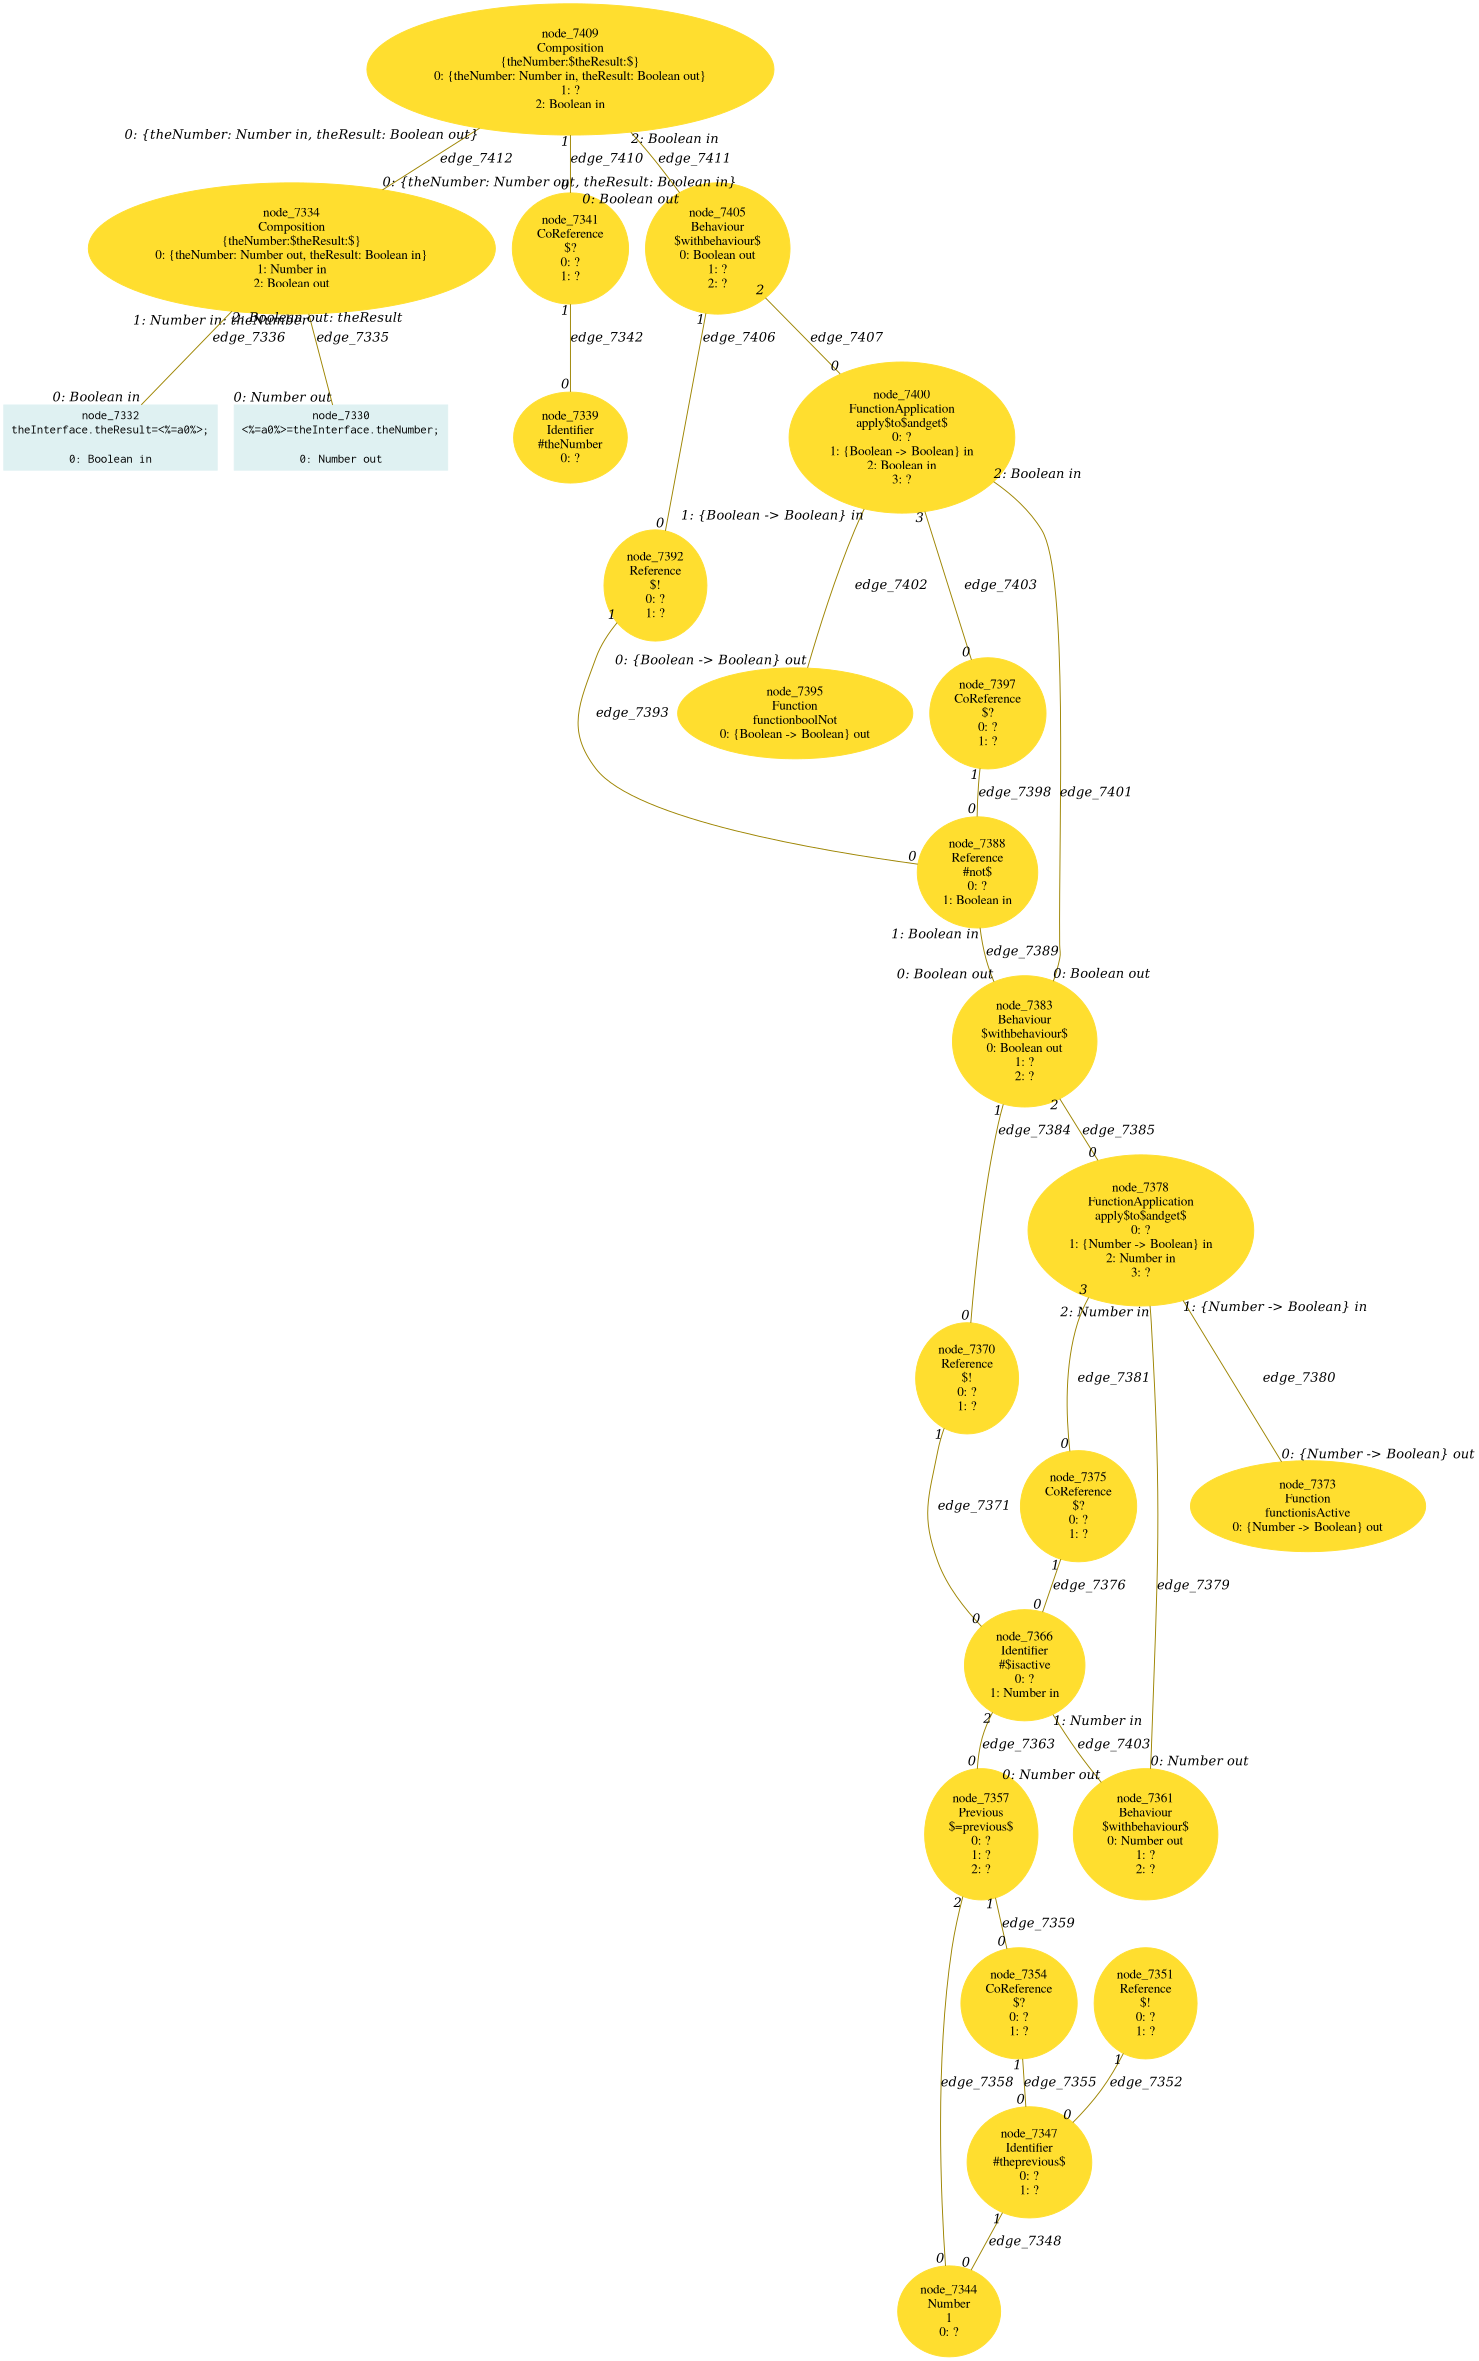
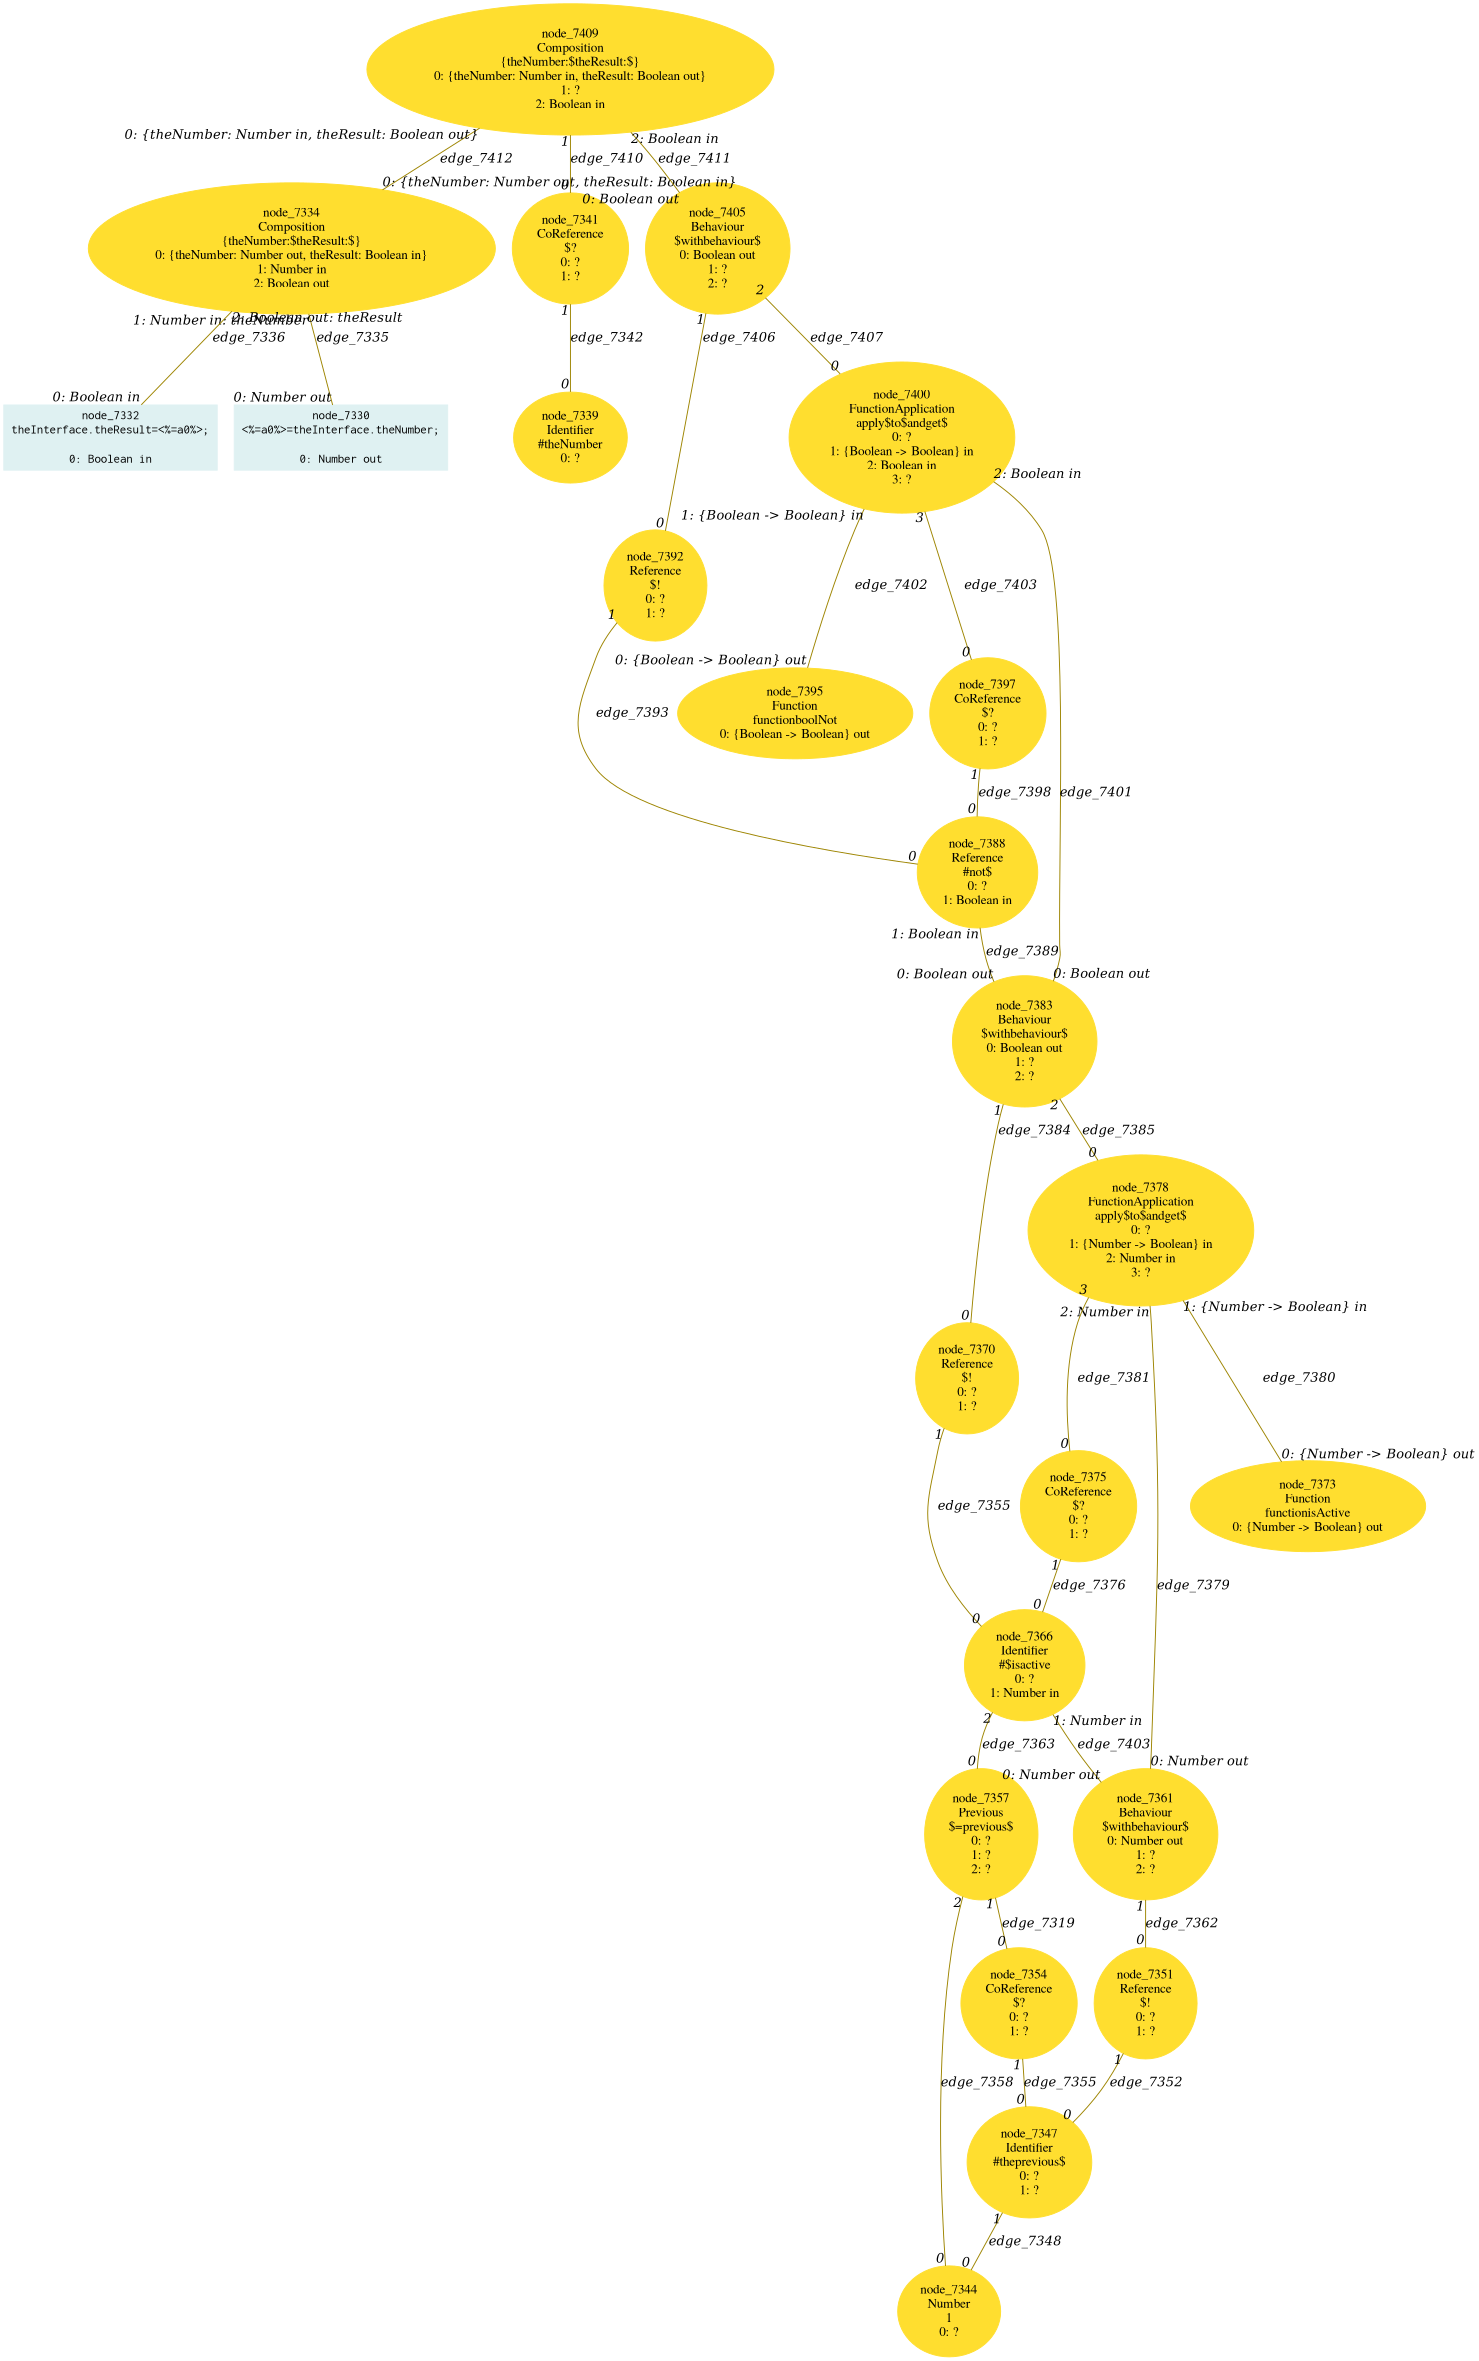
(975, 1506) -> (975, 1506)
(1039, 1924) -> (1039, 1924)
none -> (1146, 1924)
